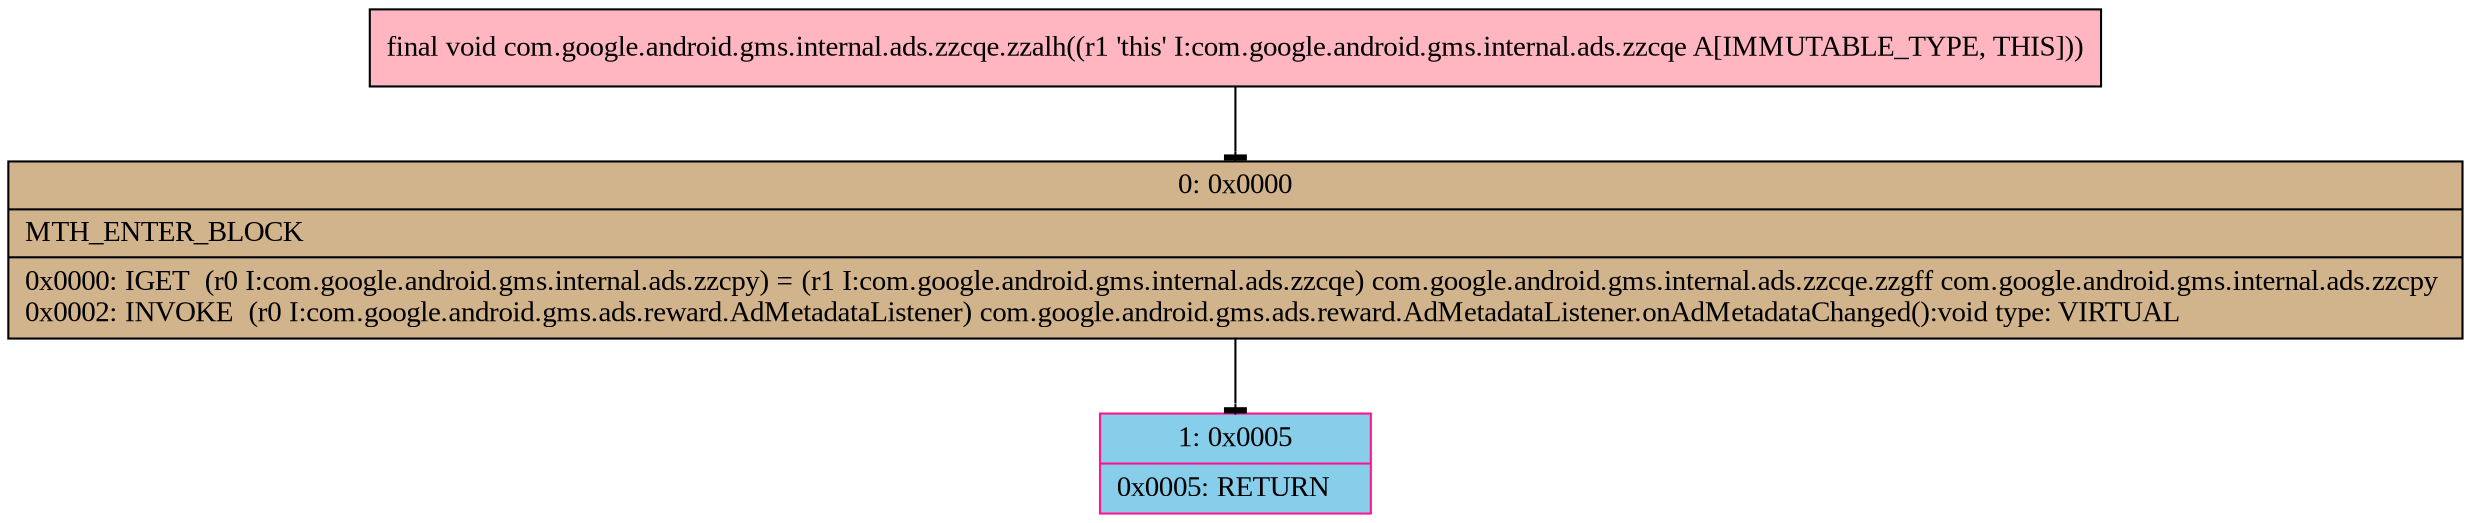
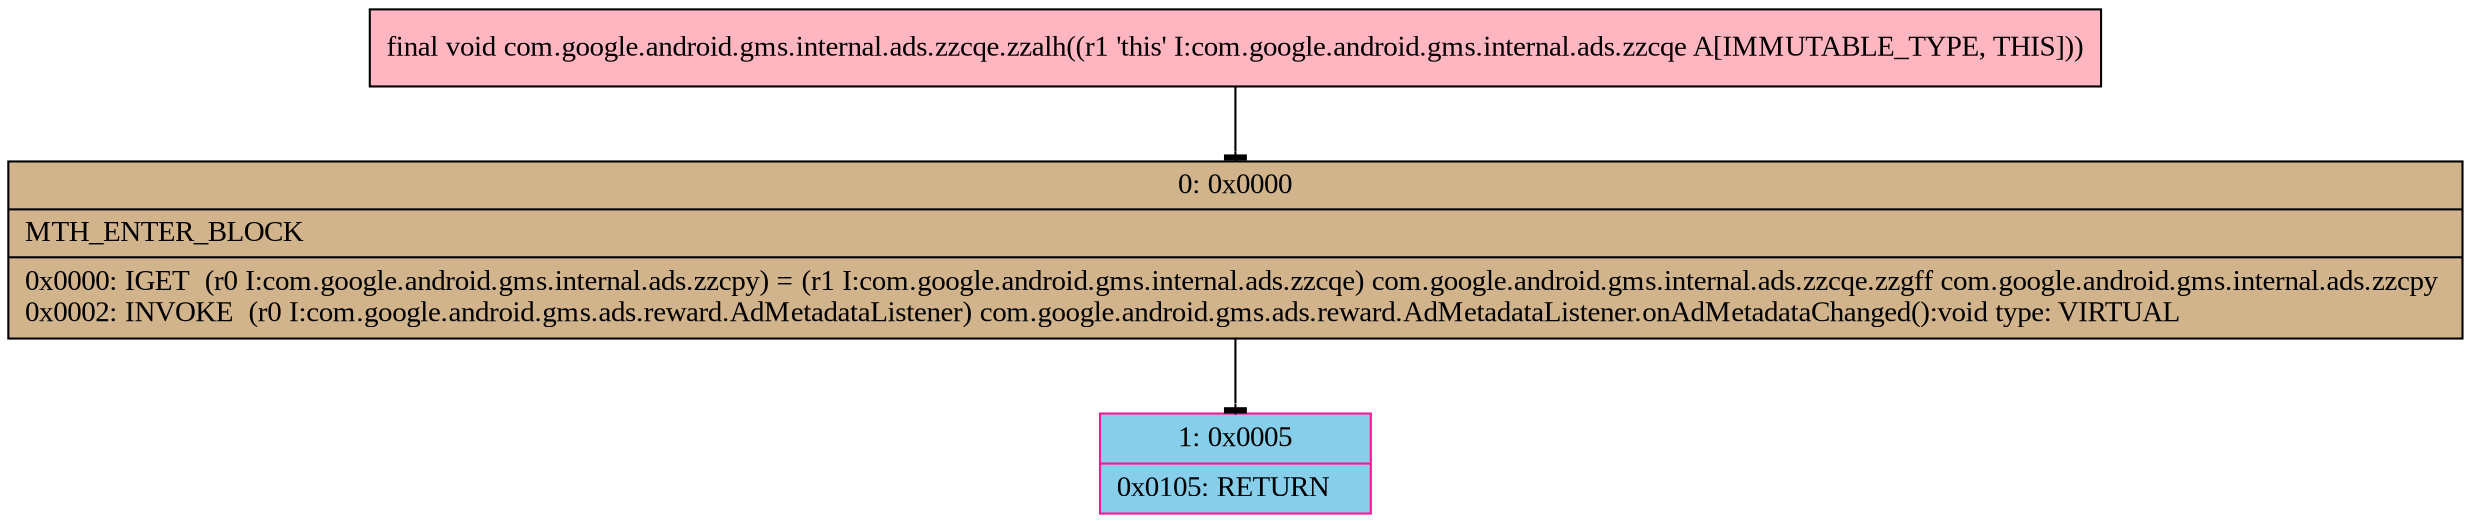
(1235, 488) -> (1235, 488)
